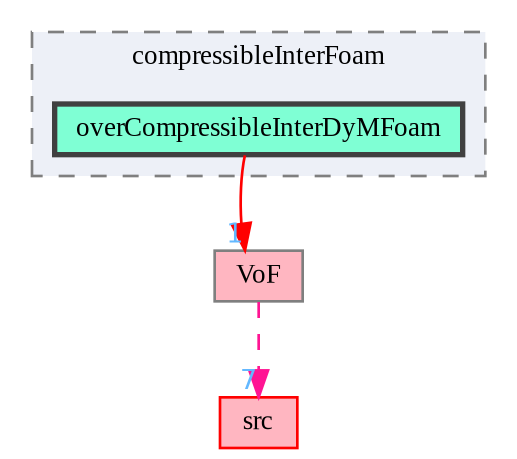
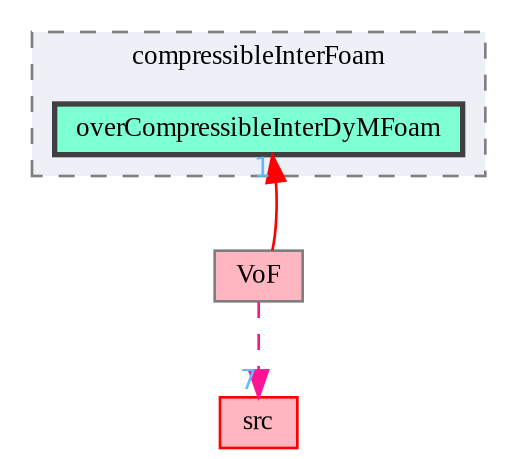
(241, 193) -> (276, 216)
